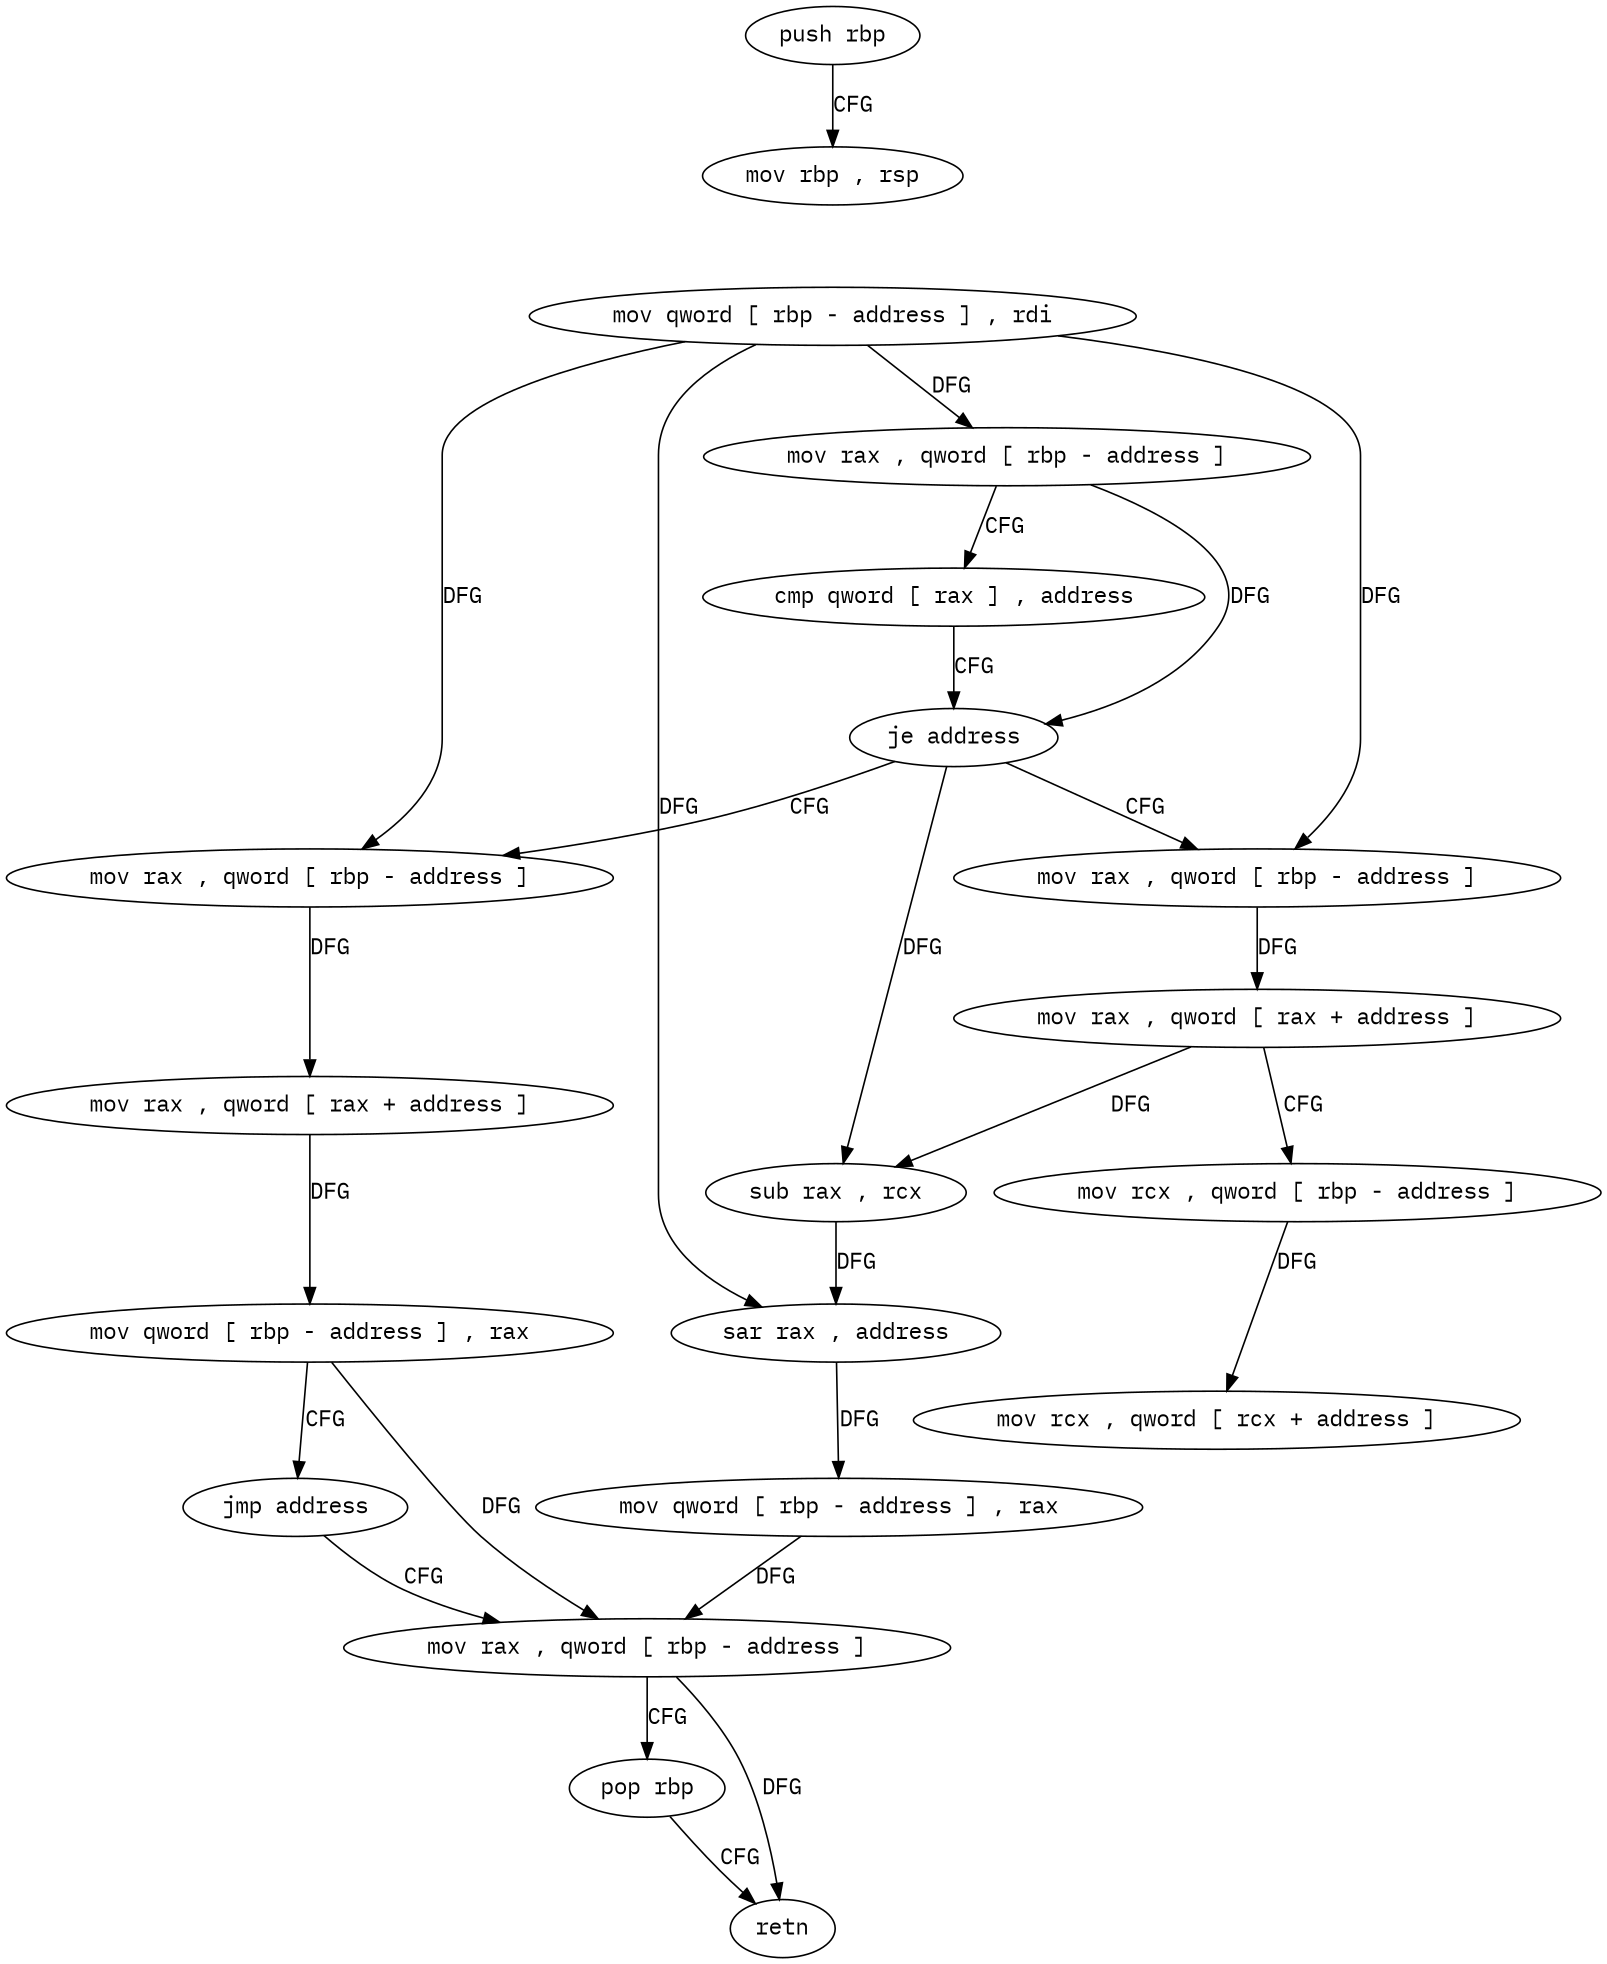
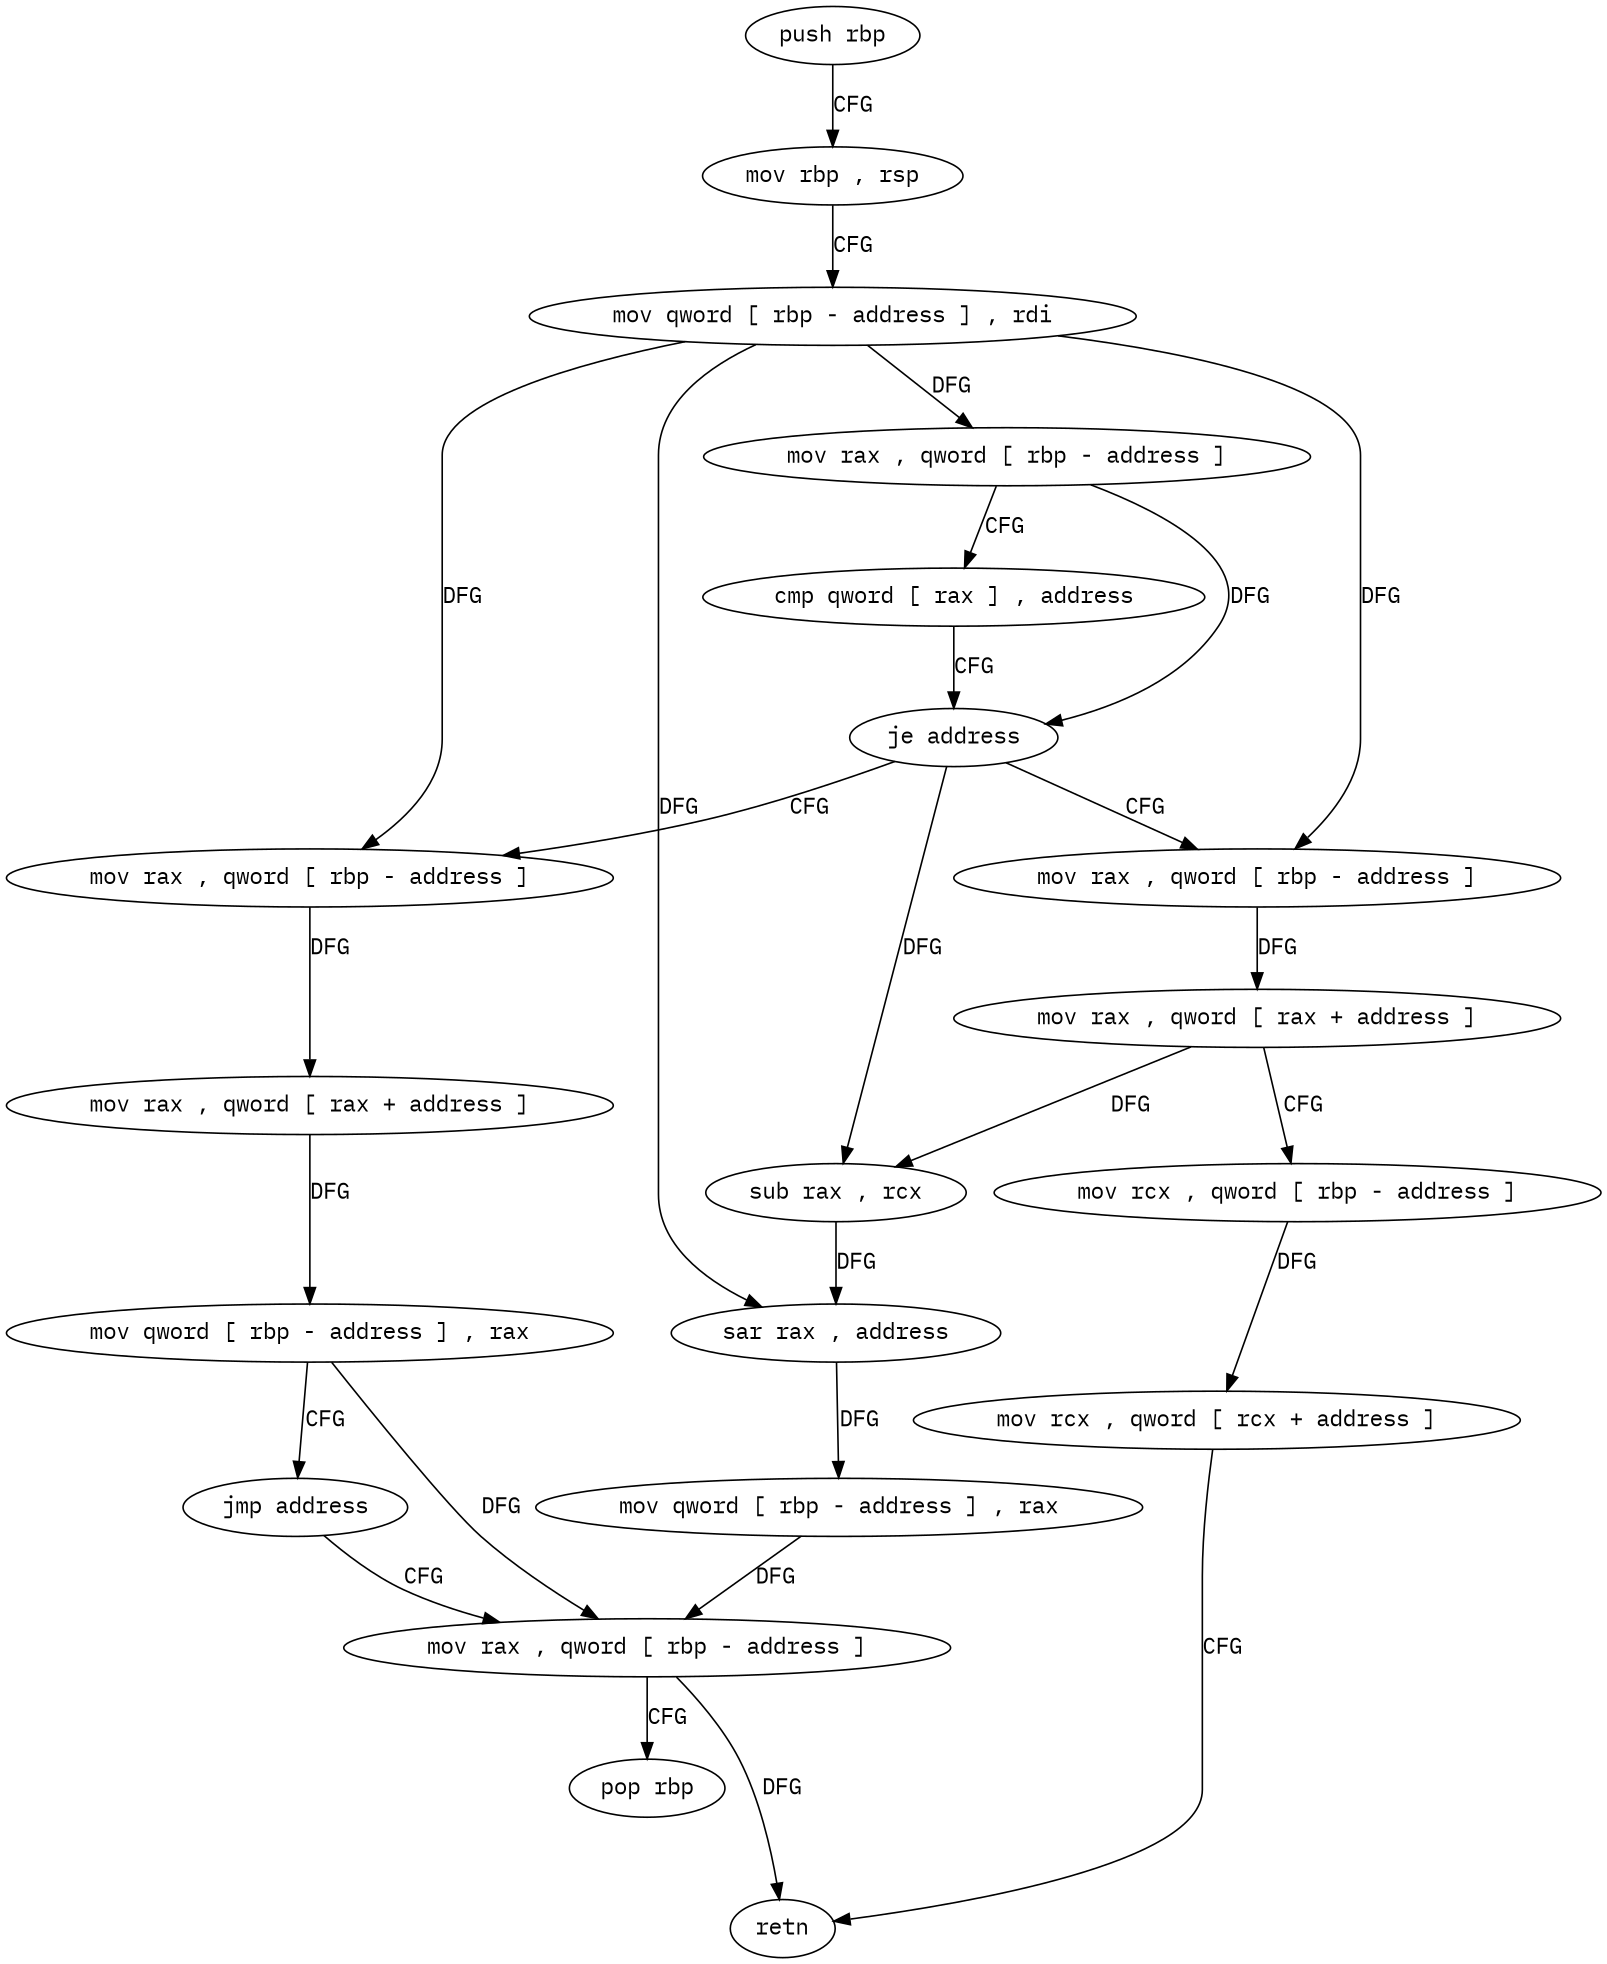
none -> (833, 238)
(705, 1856) -> (1193, 1812)
